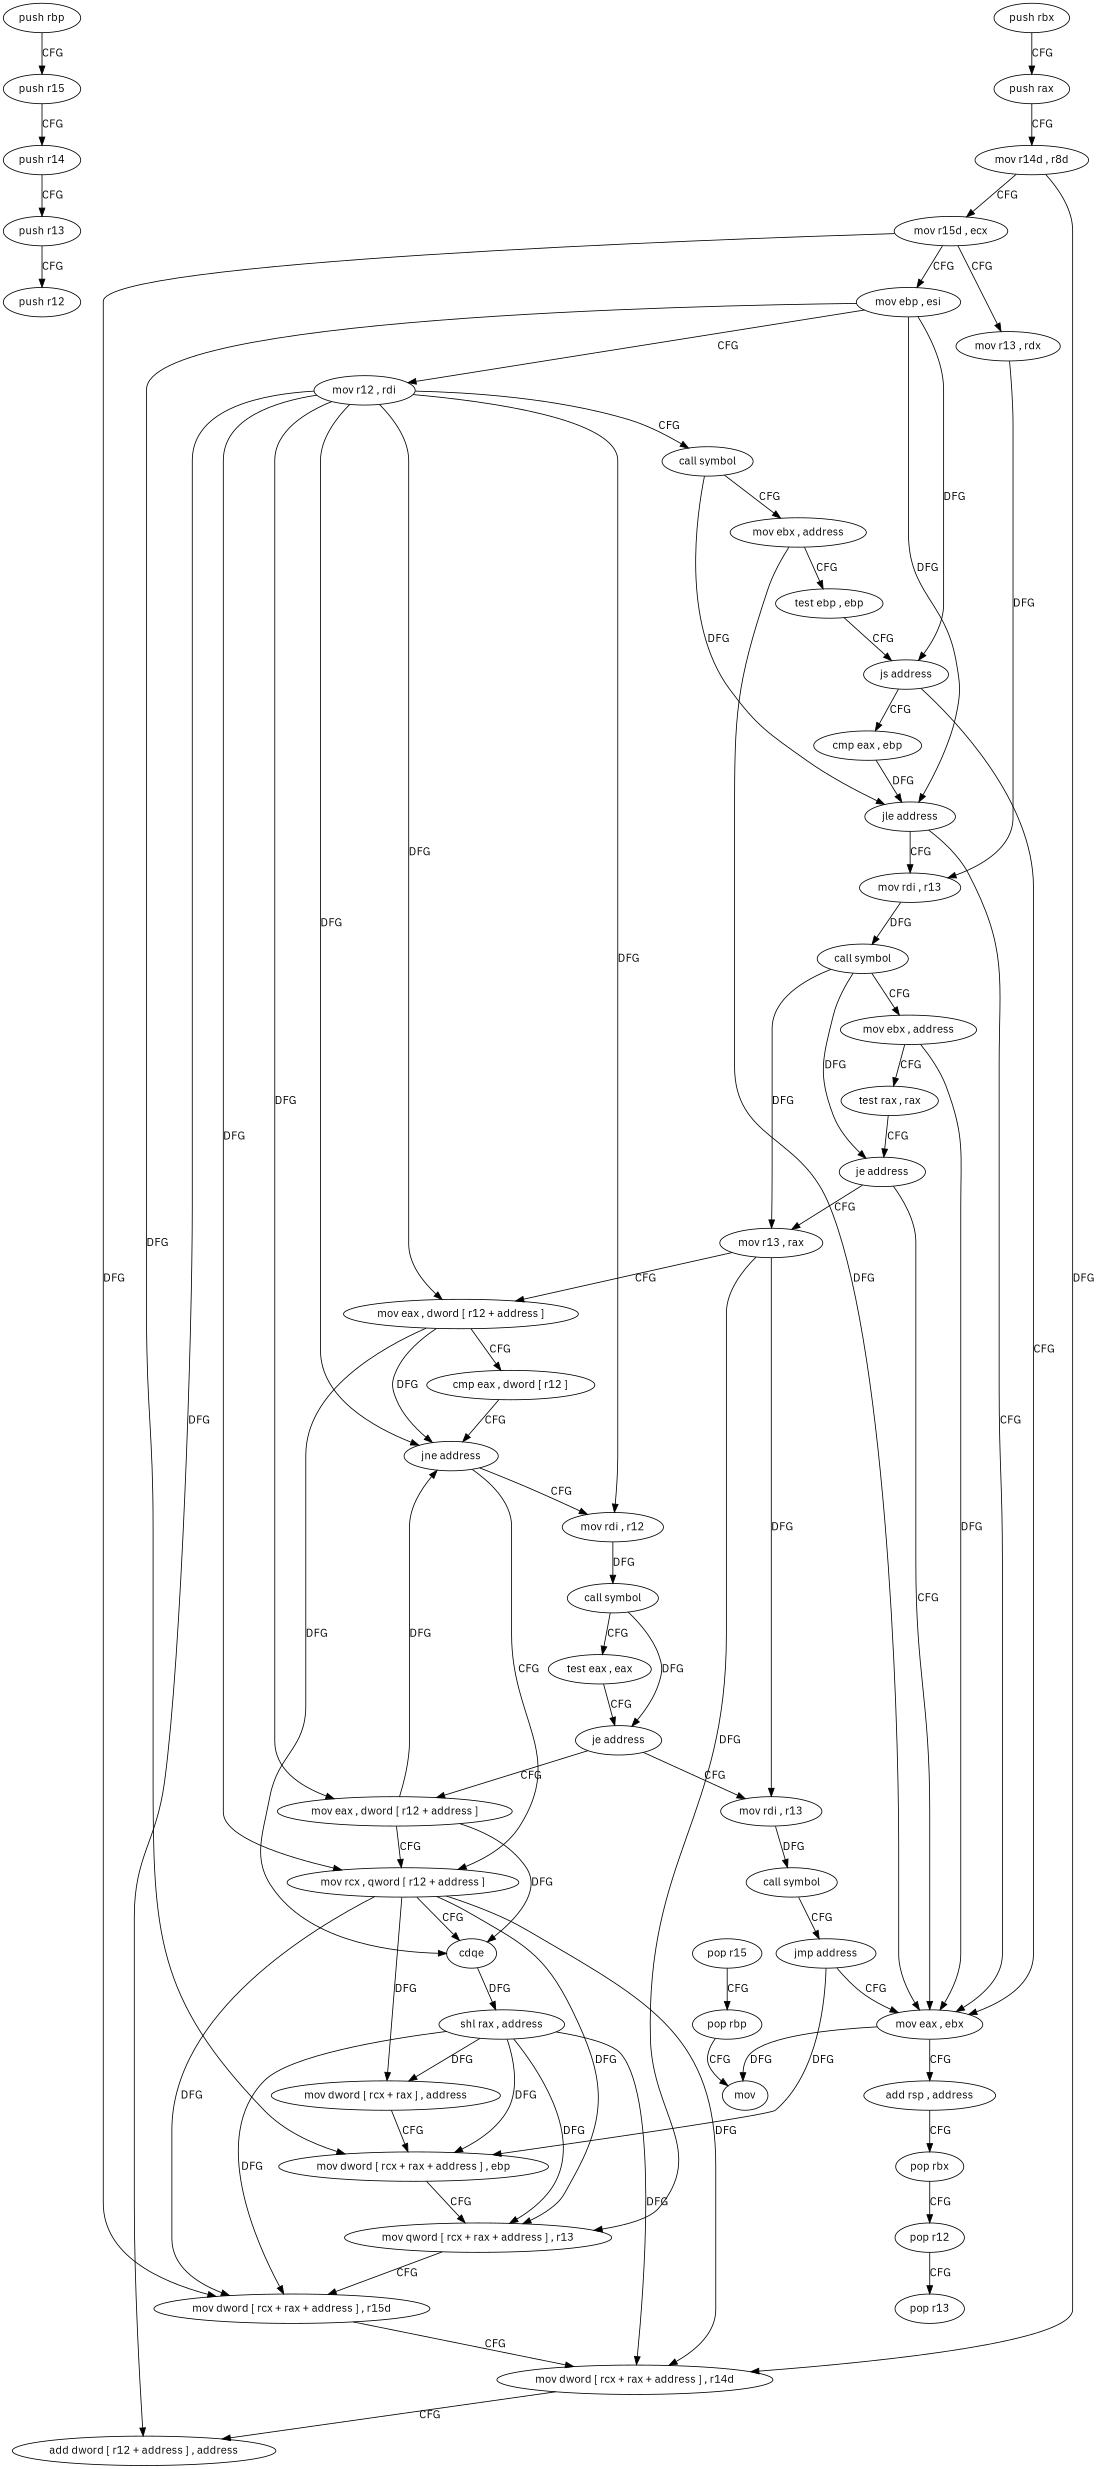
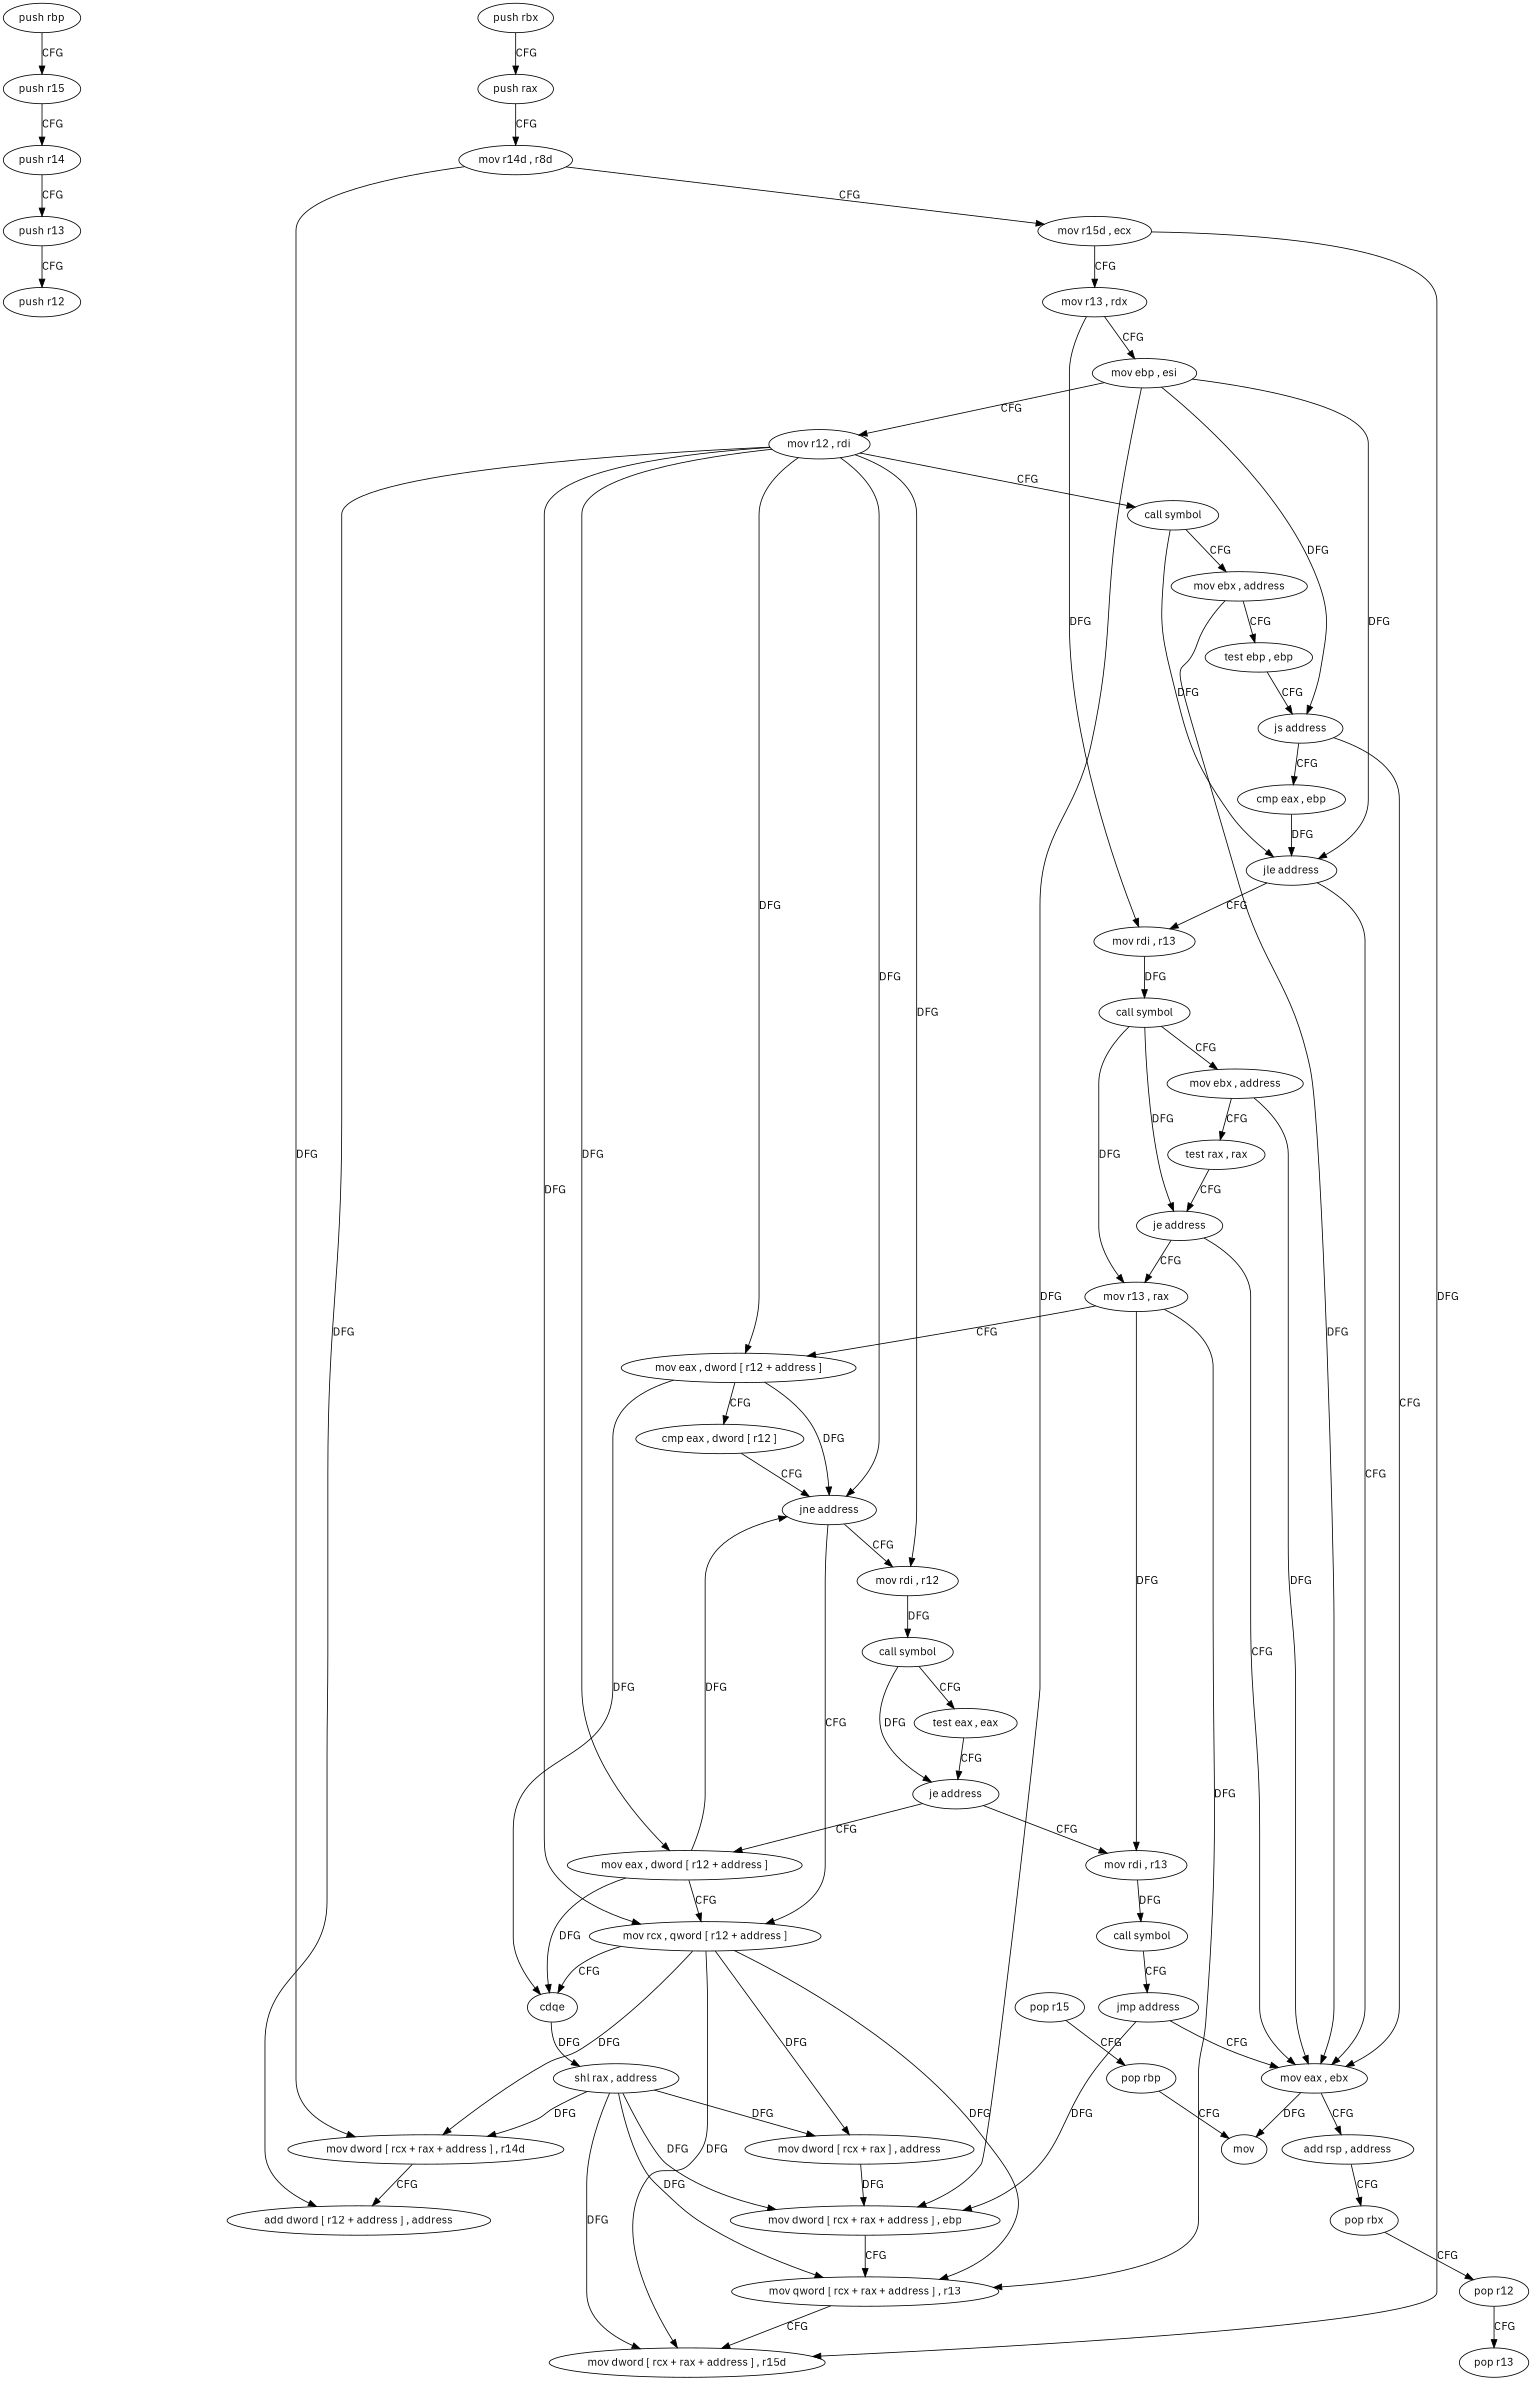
(932, 263) -> (1117, 334)
(413, 2131) -> (873, 2185)
(459, 2343) -> none
